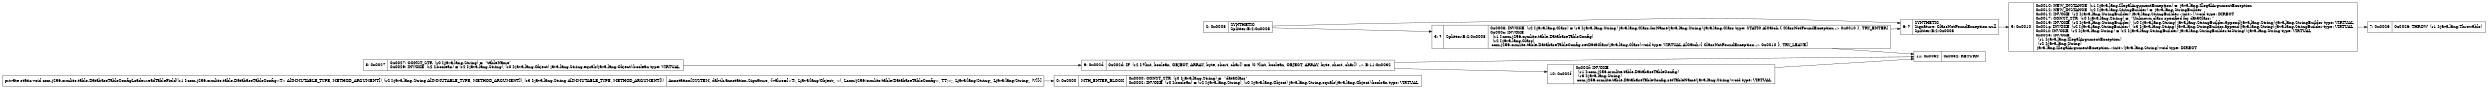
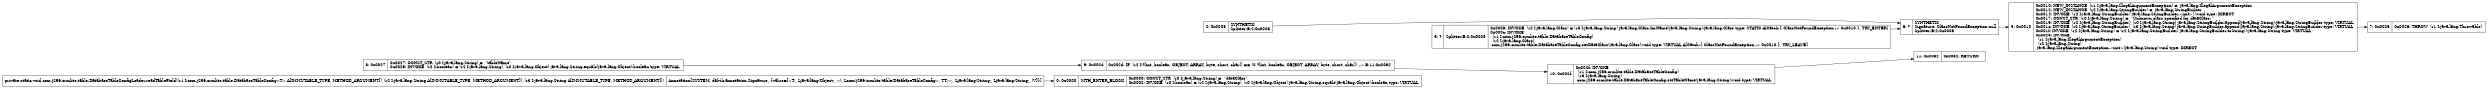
(1351, 30) -> none
(1872, 51) -> none
(1653, 59) -> none
